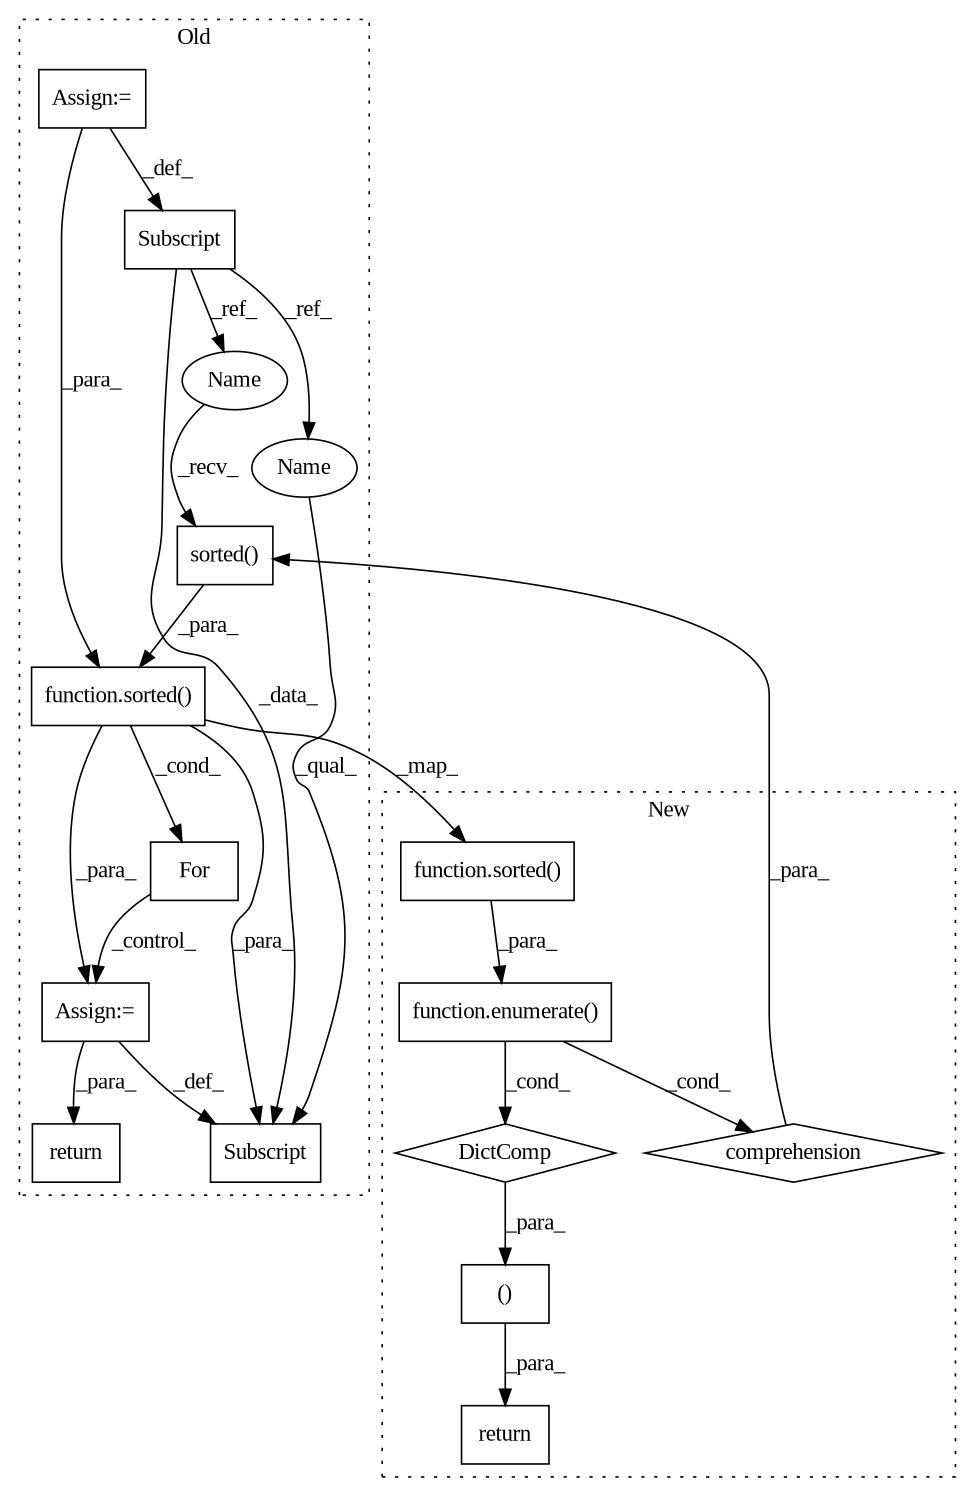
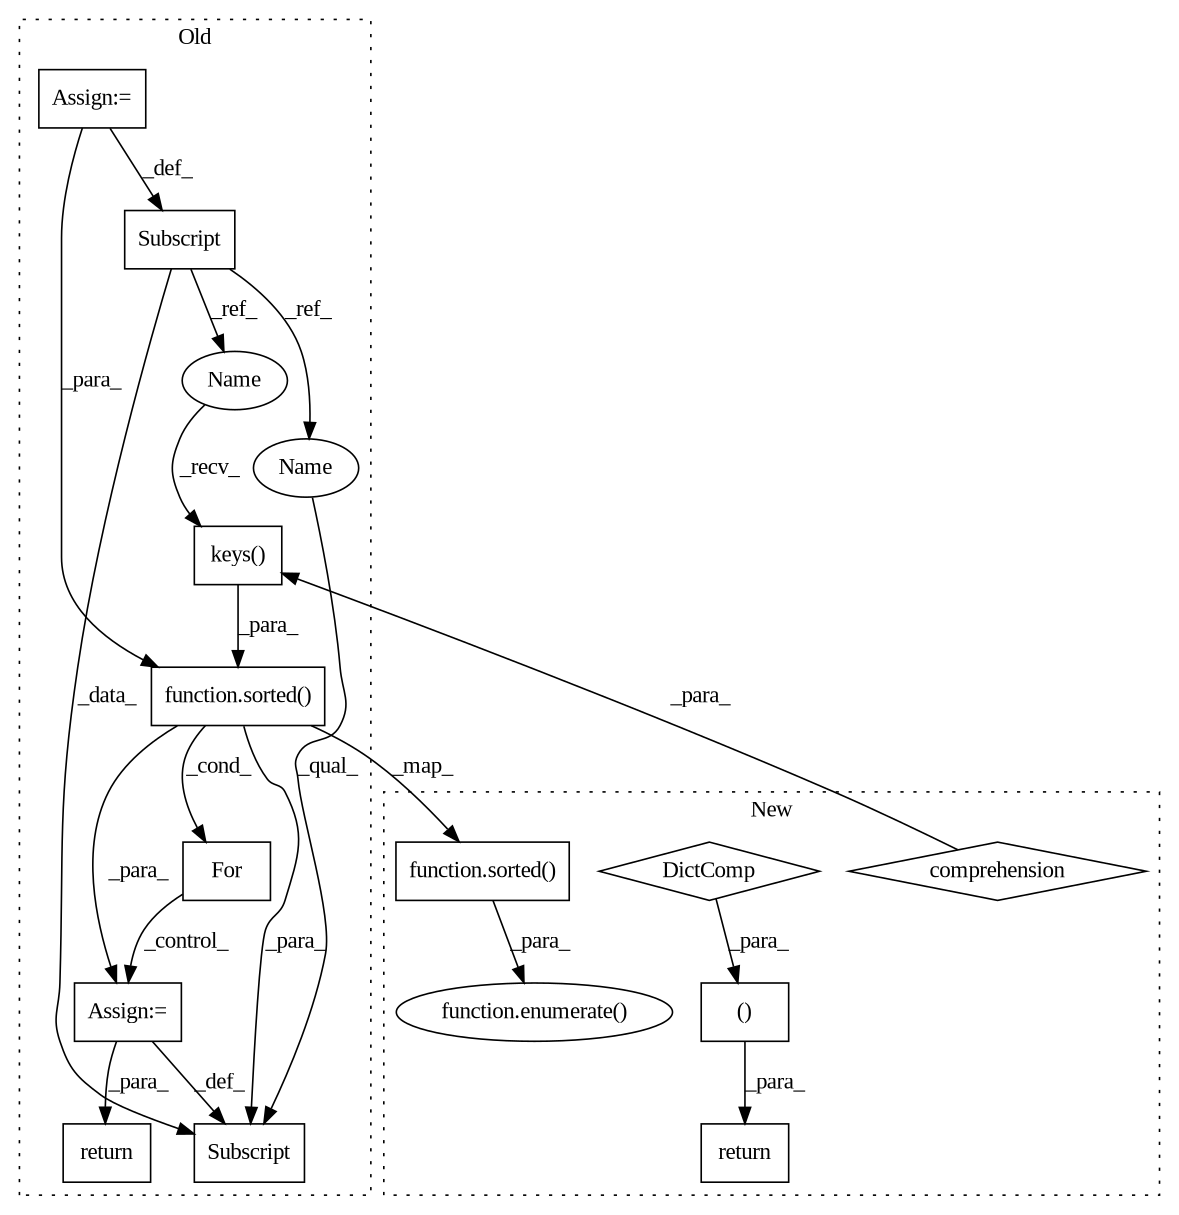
(225, 555) -> (238, 555)
(505, 1012) -> (534, 1012)
(505, 1074) -> none
(651, 1083) -> none
